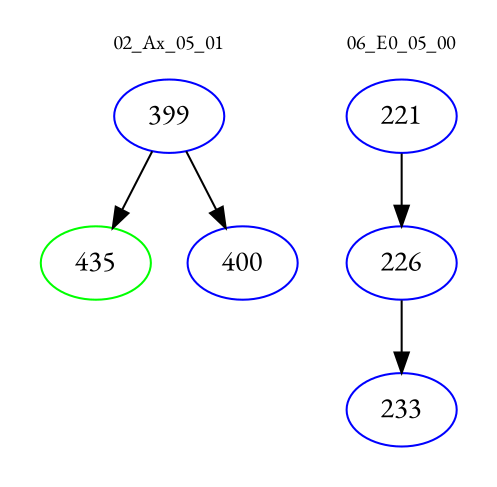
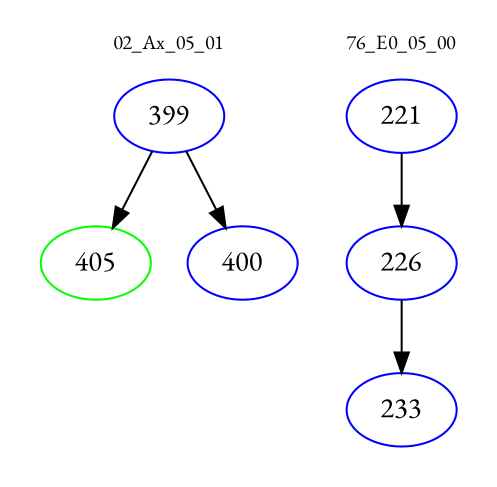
(402, 44) -> (402, 44)
(96, 263) -> (96, 263)
